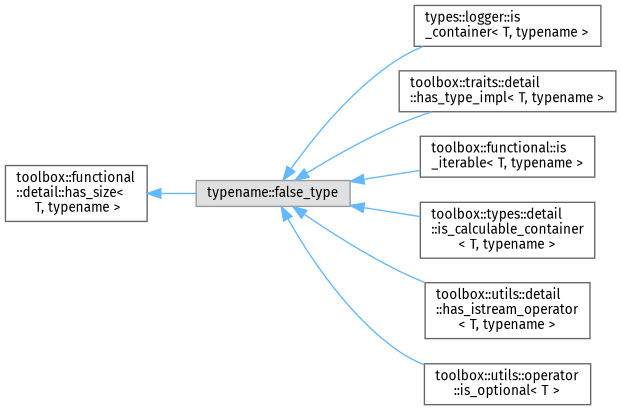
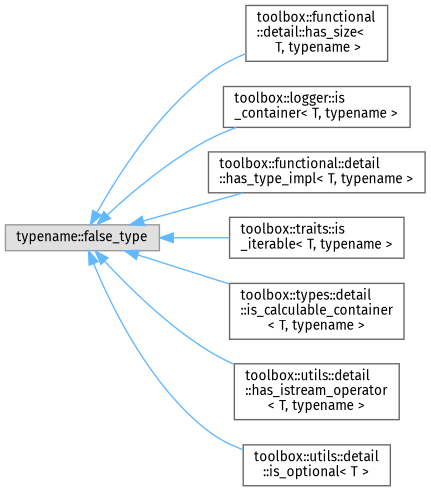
(508, 26) -> (317, 107)
(508, 91) -> (317, 172)
(508, 157) -> (317, 238)
(179, 193) -> (160, 121)
(508, 384) -> (317, 465)
